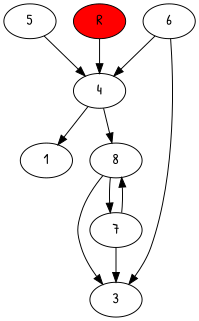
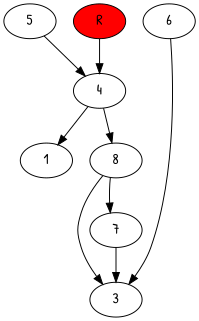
(138, 53) -> none
(122, 200) -> none
